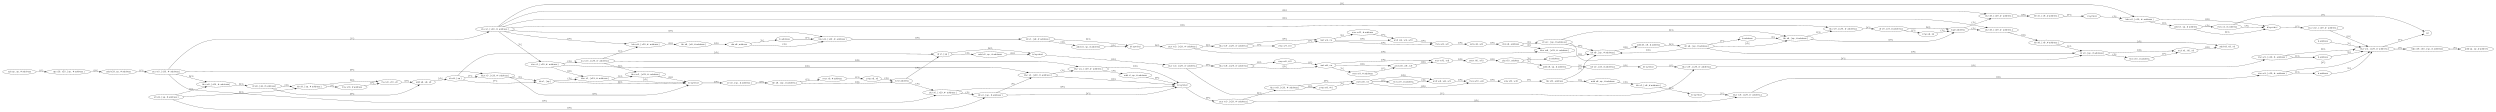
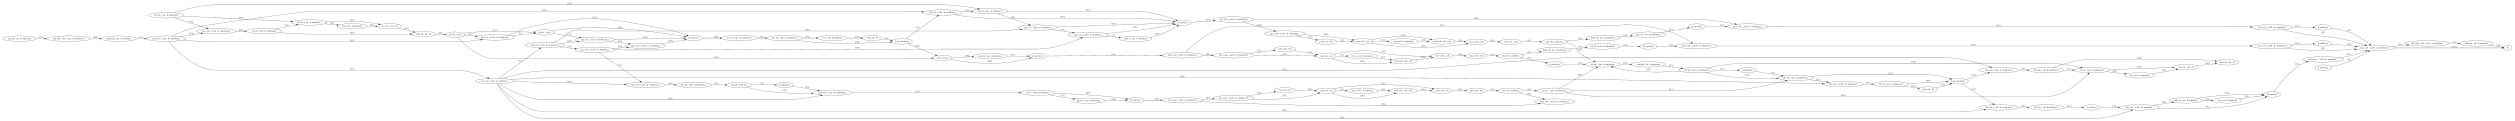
(2329, 16) -> (2496, 46)
